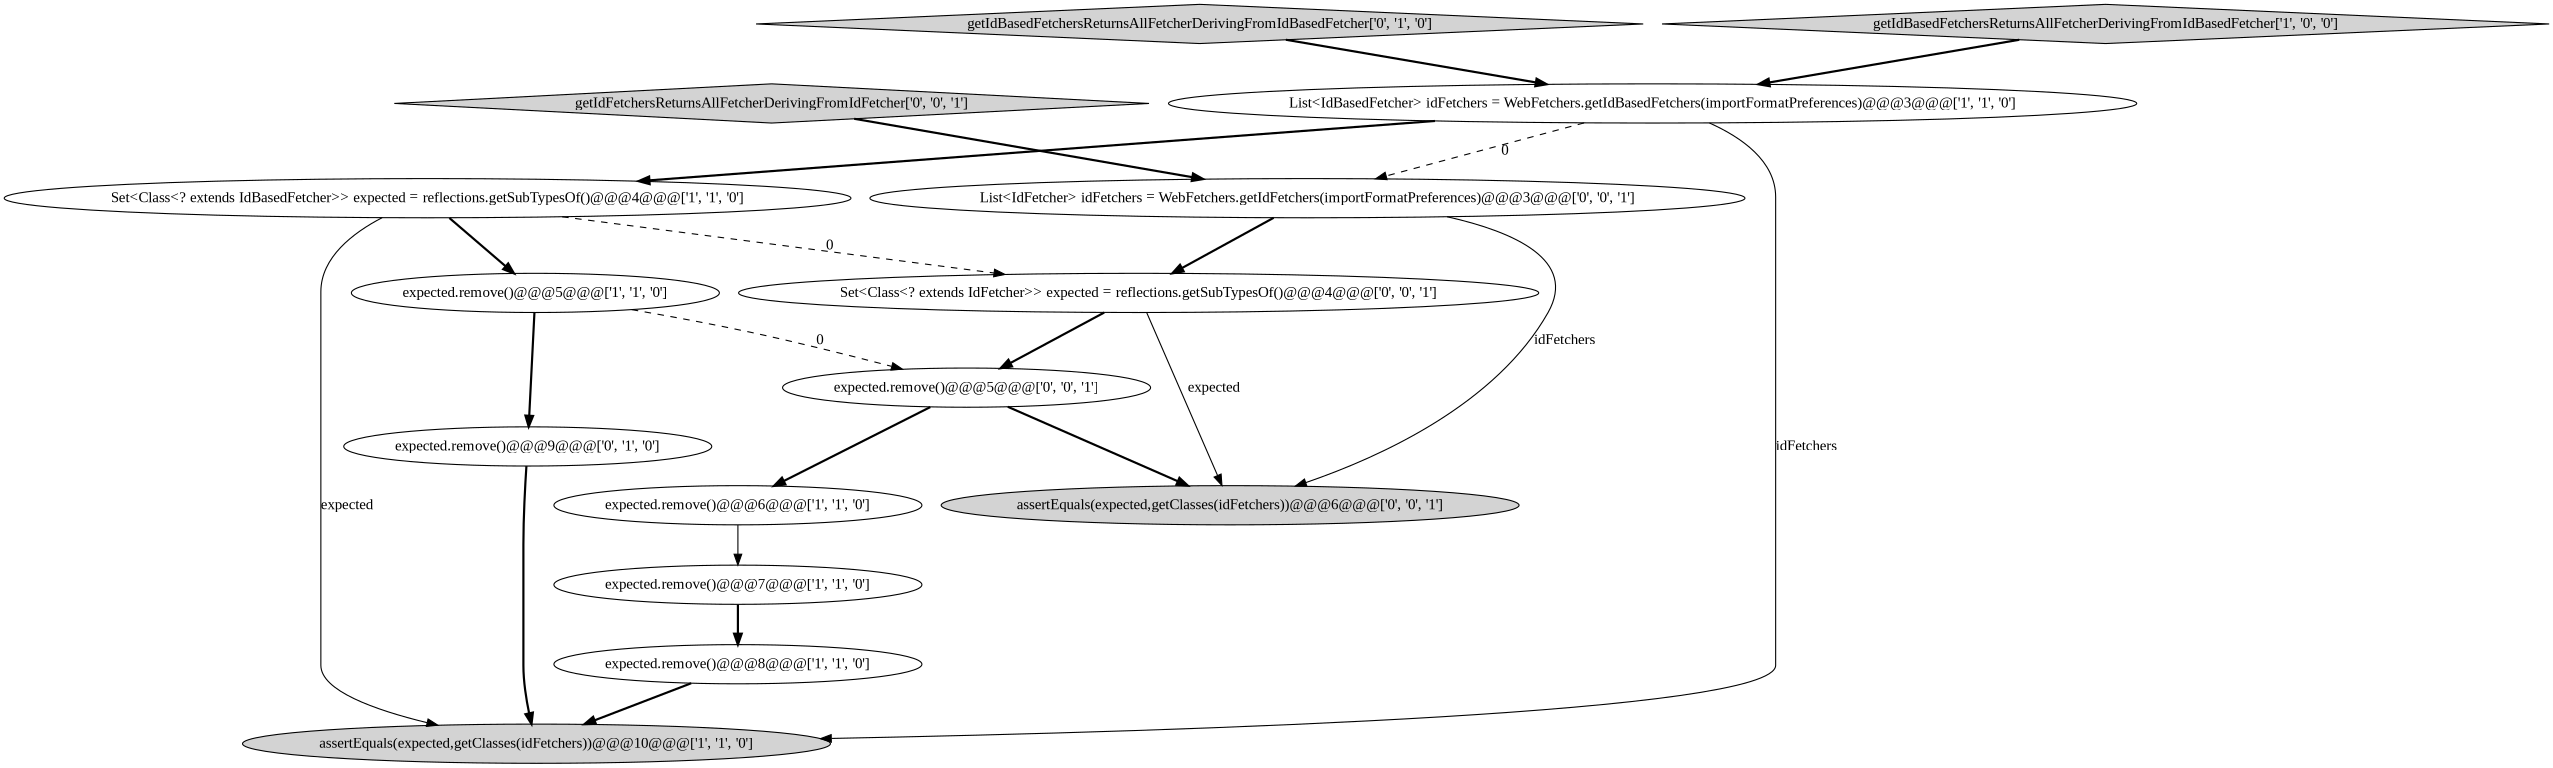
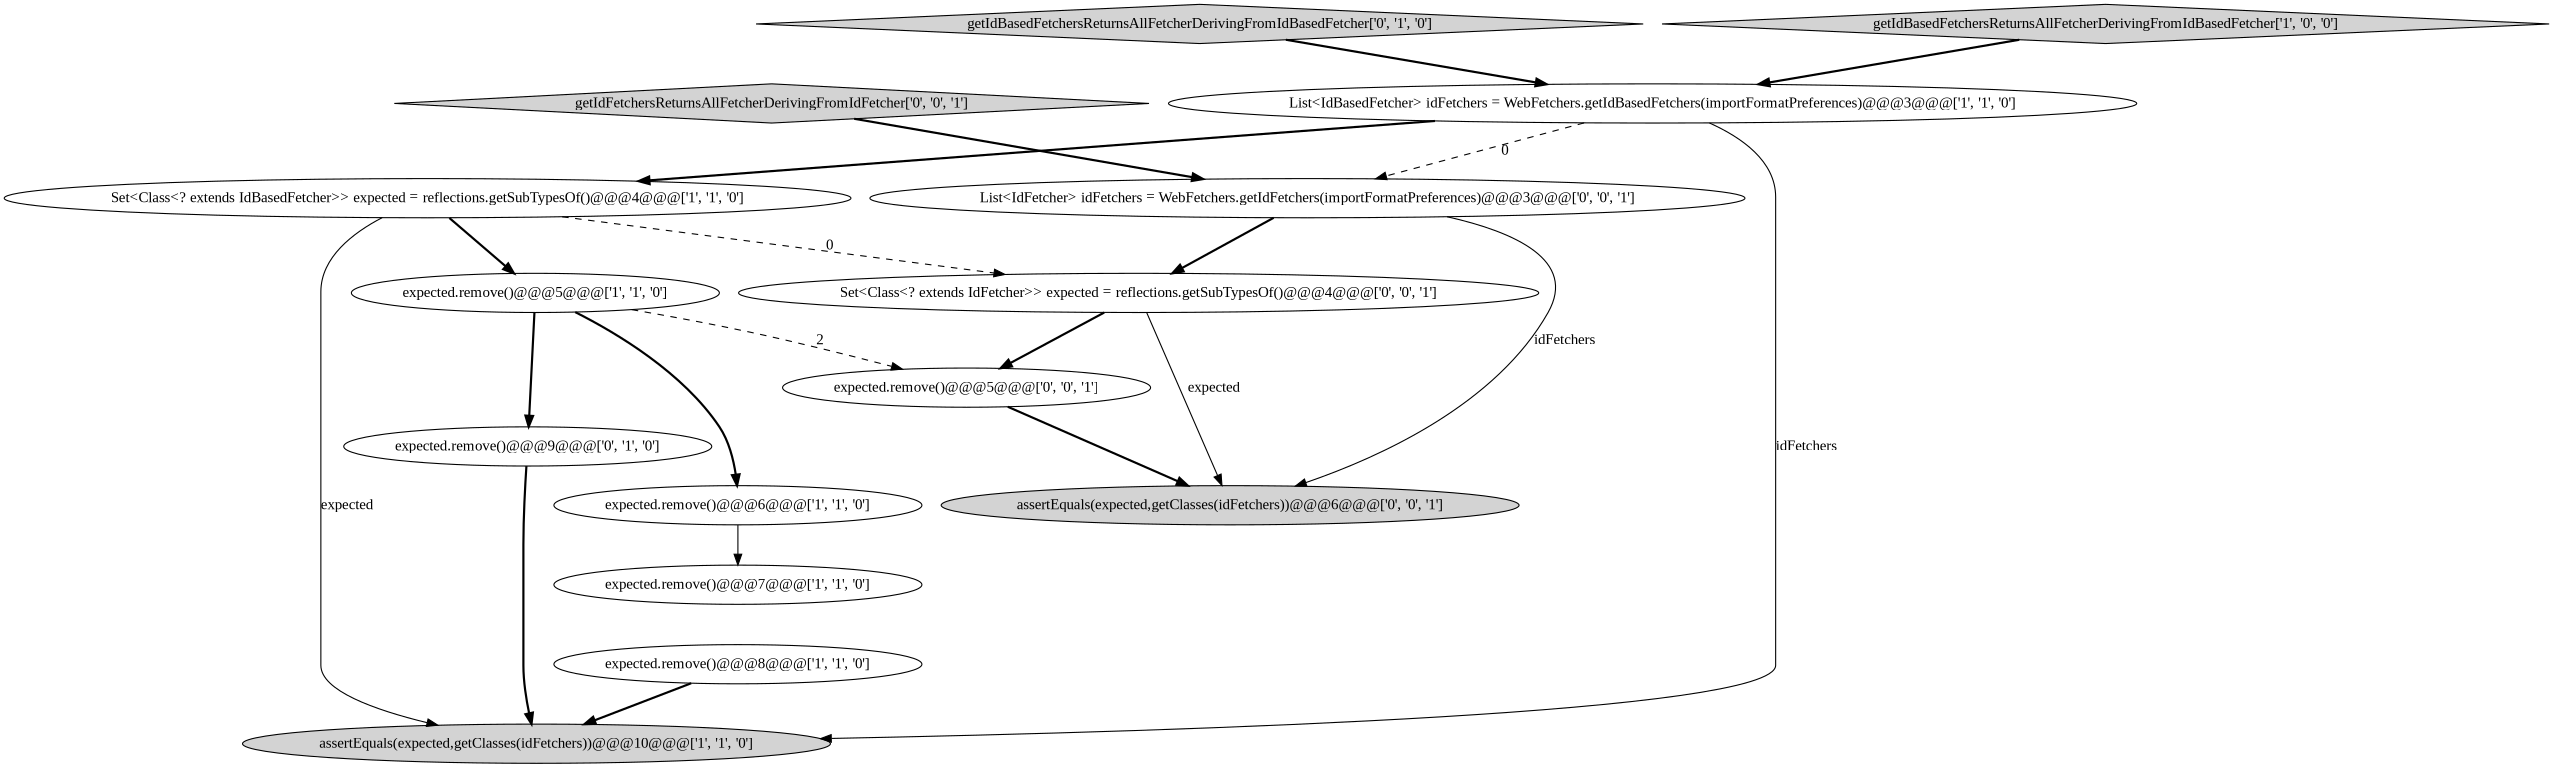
(820, 340) -> (820, 340)
(857, 444) -> (674, 377)
(738, 619) -> none
